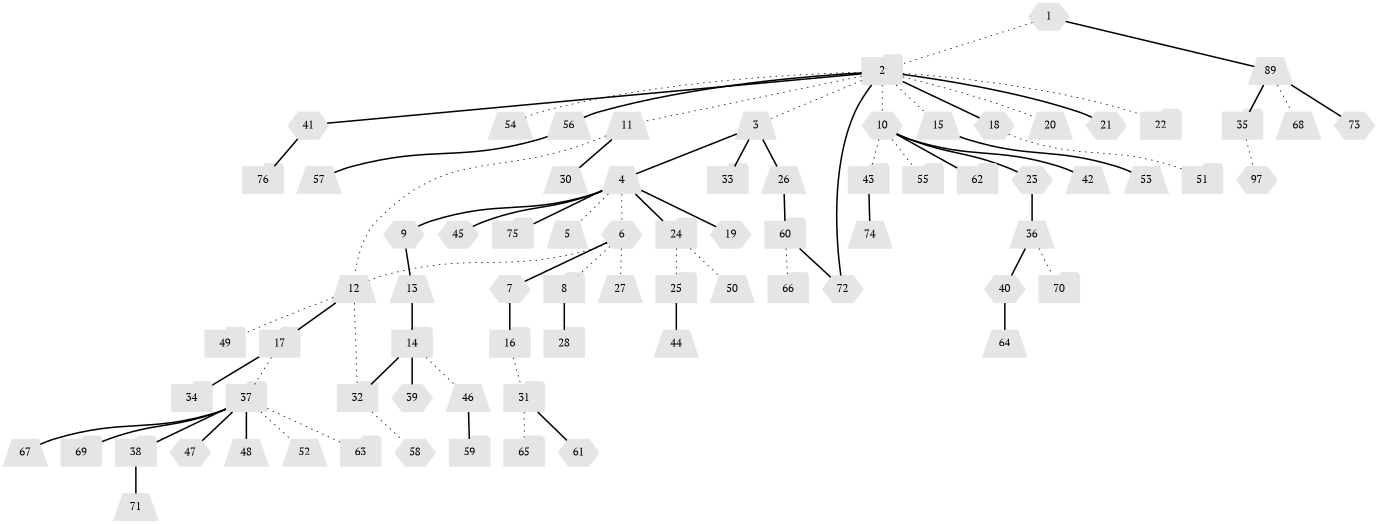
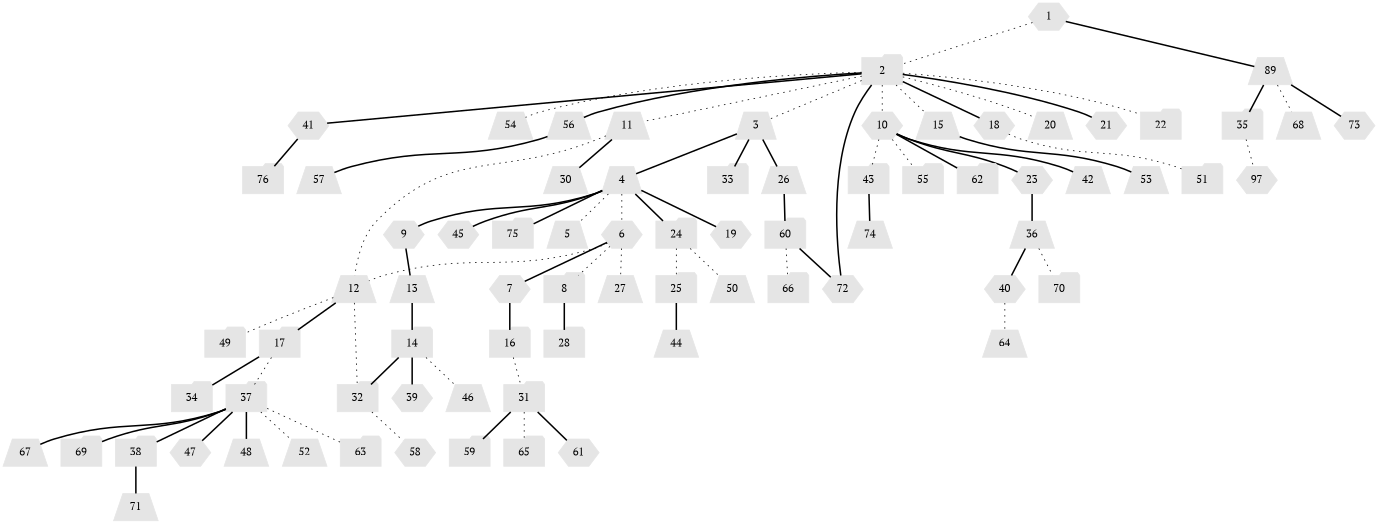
(1005, 316) -> (1005, 316)
(469, 425) -> (497, 425)
